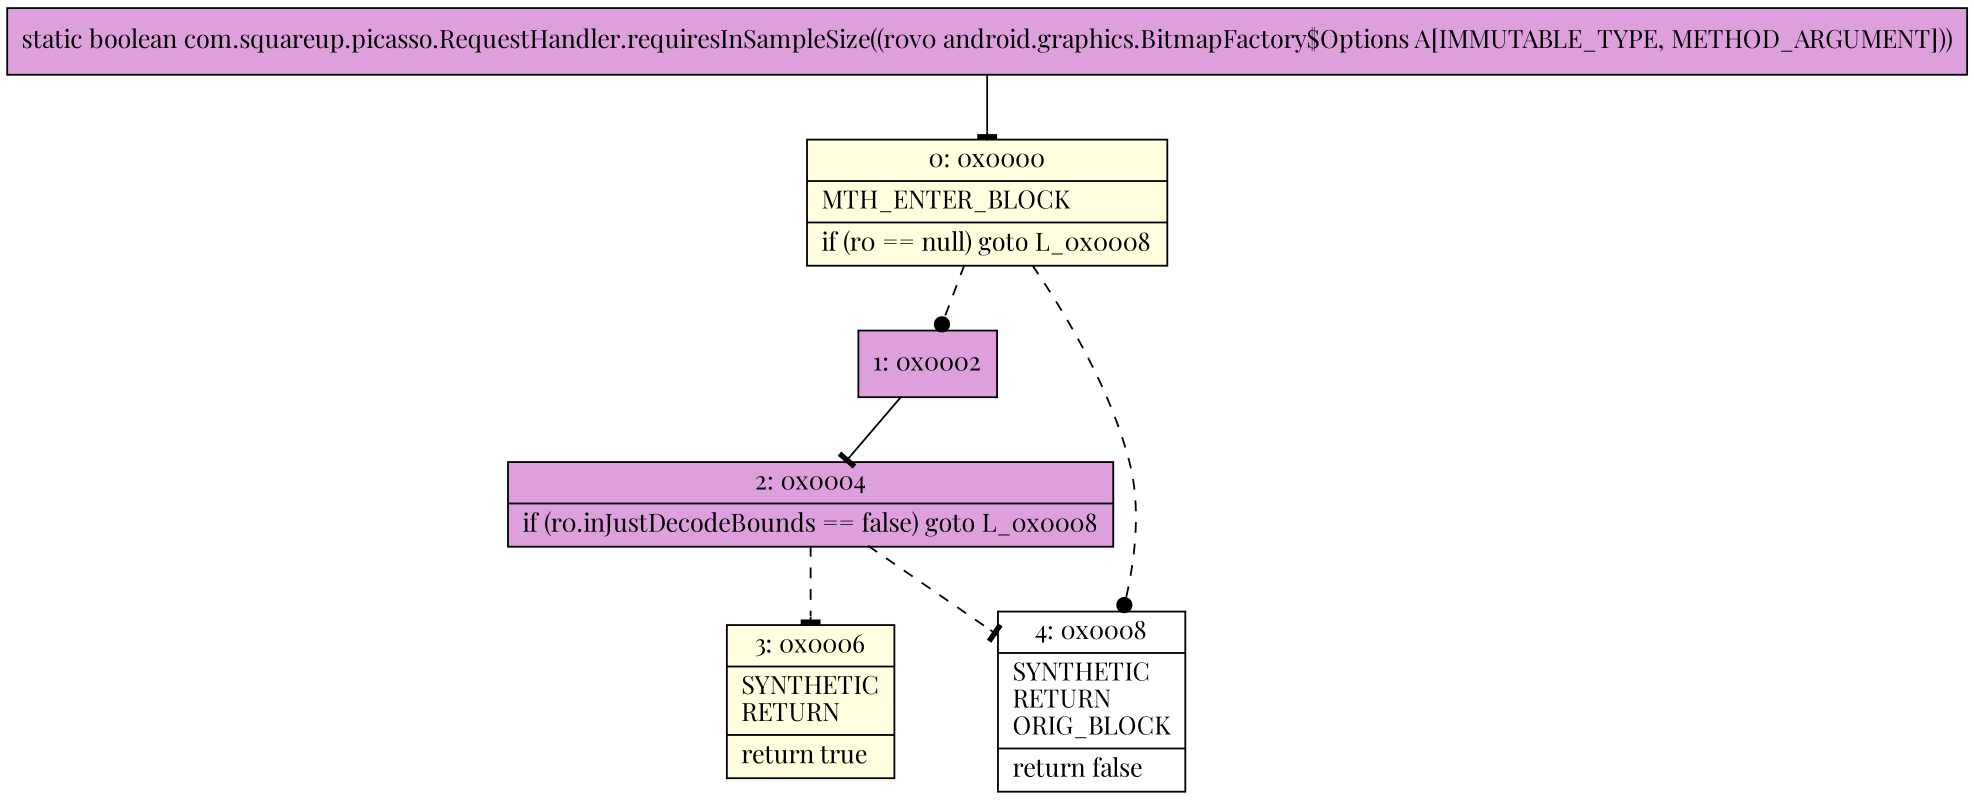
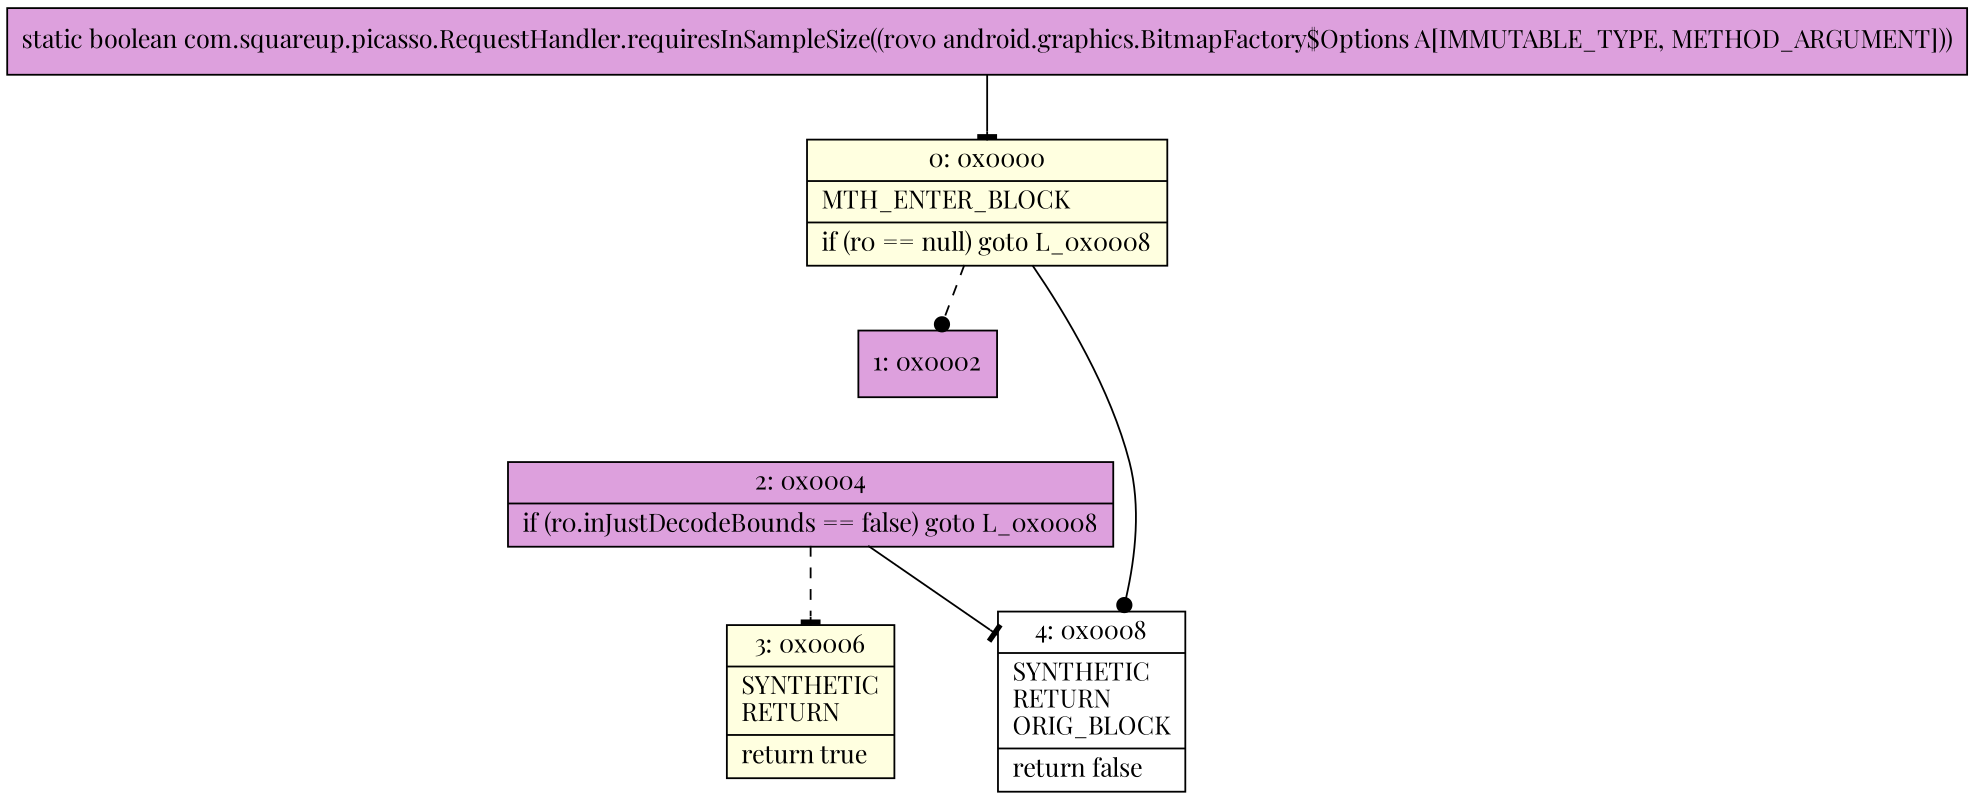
(1117, 422) -> (1117, 422)
(876, 426) -> none
(929, 588) -> (929, 588)
